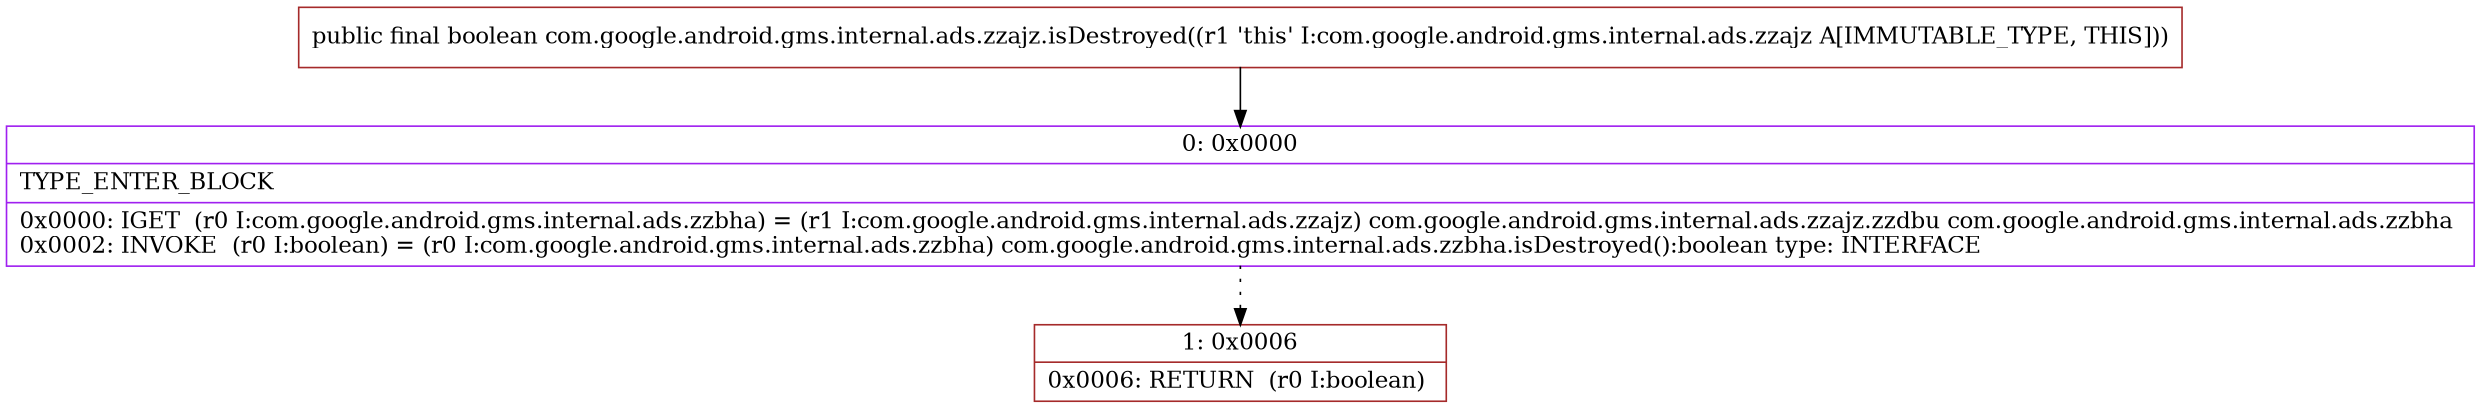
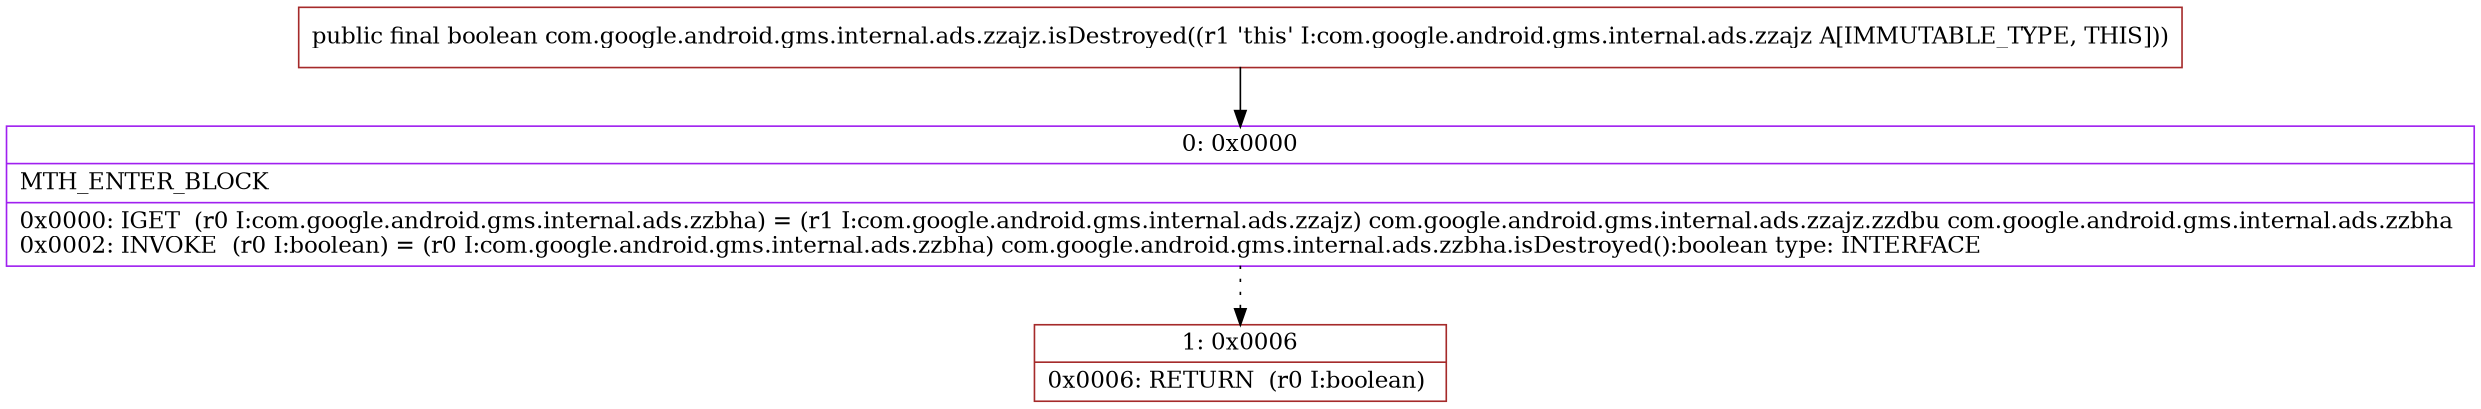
(147, 182) -> (145, 182)
